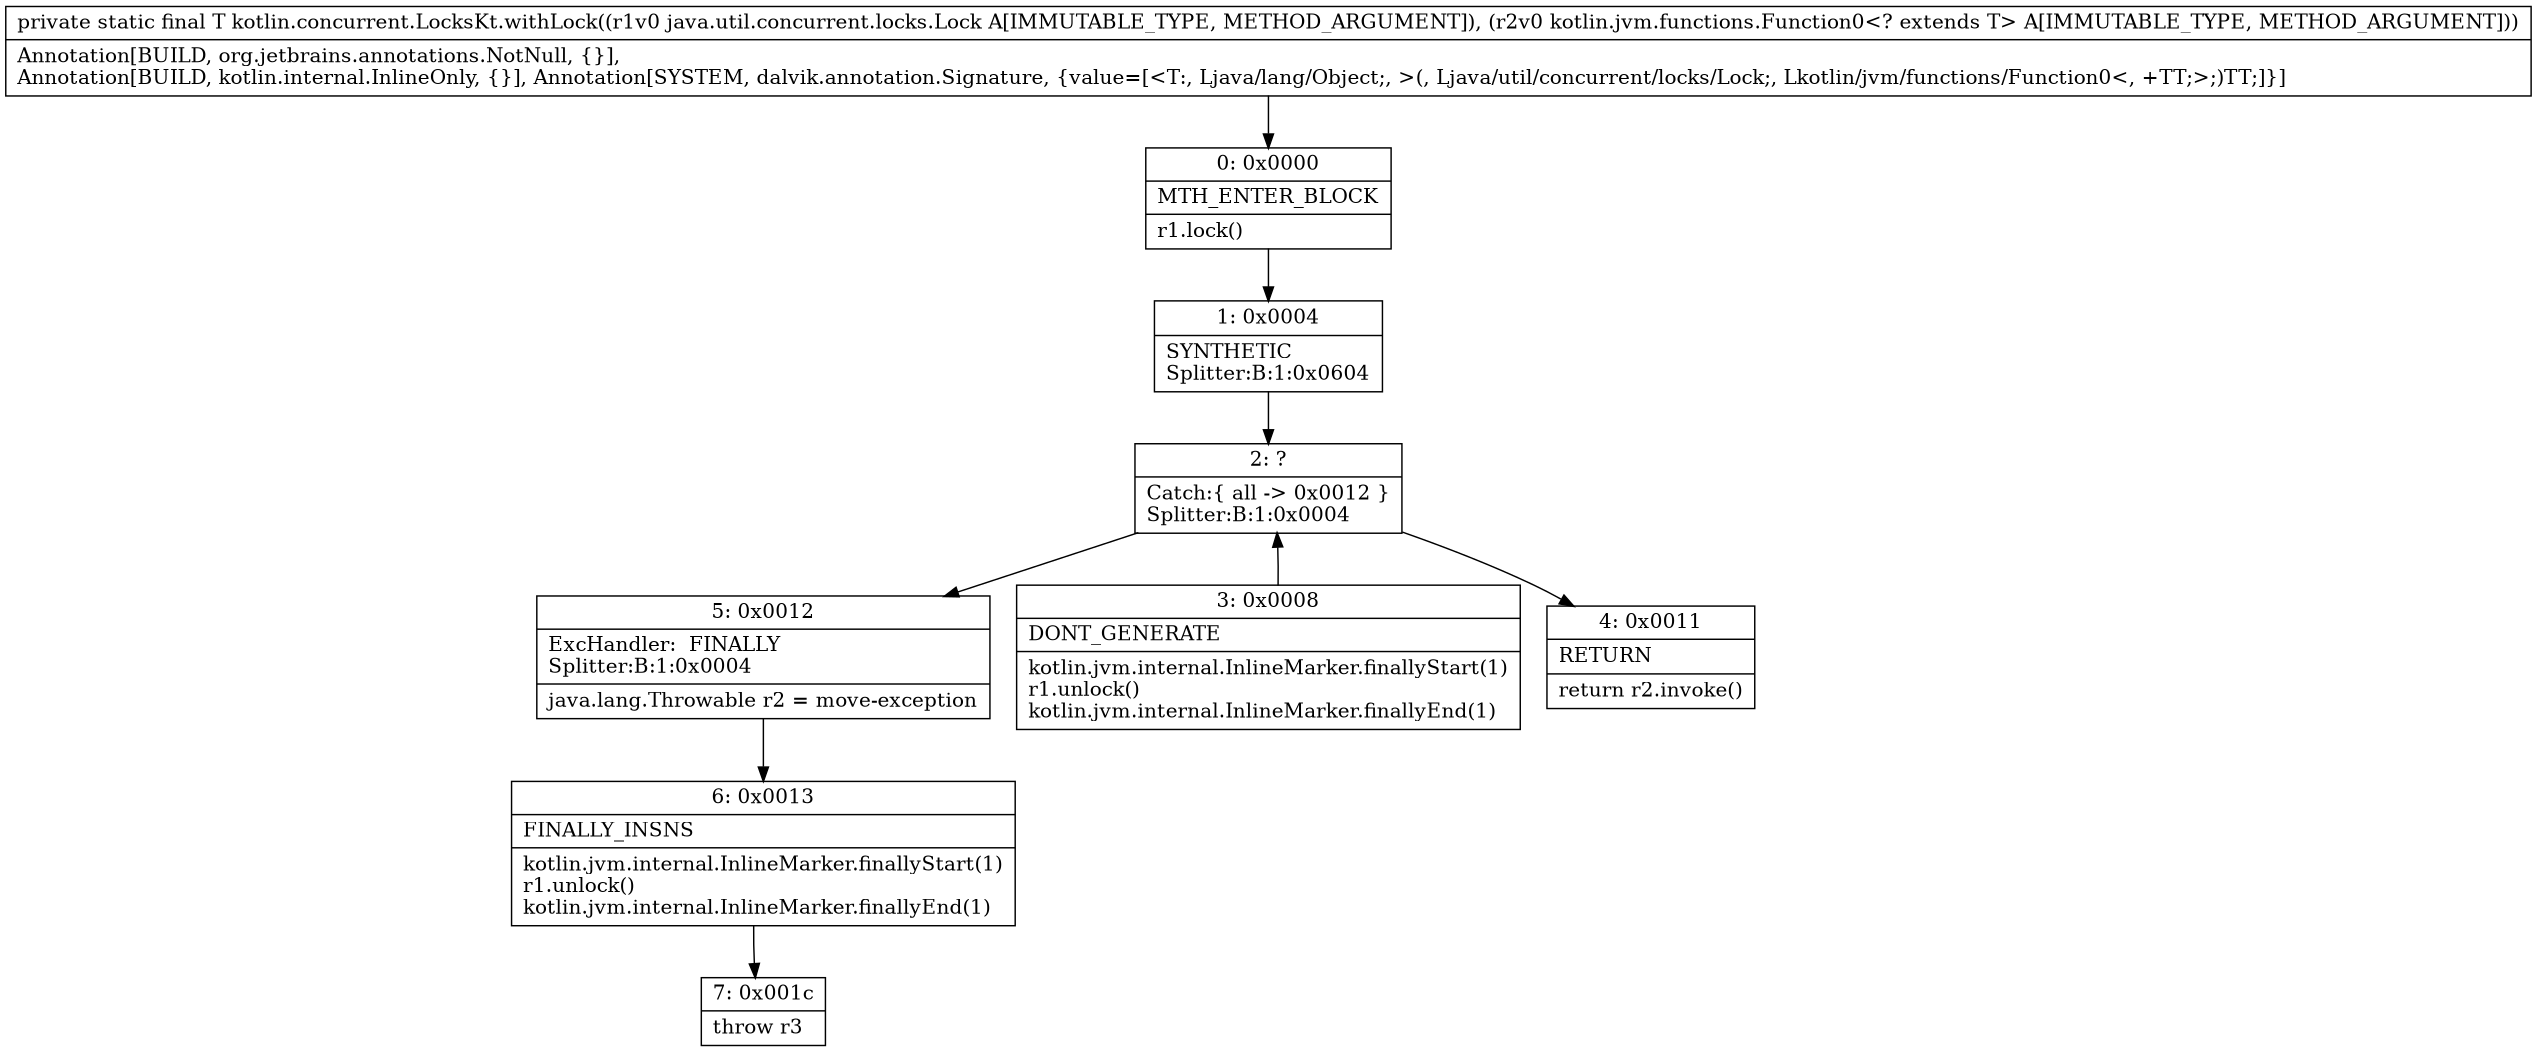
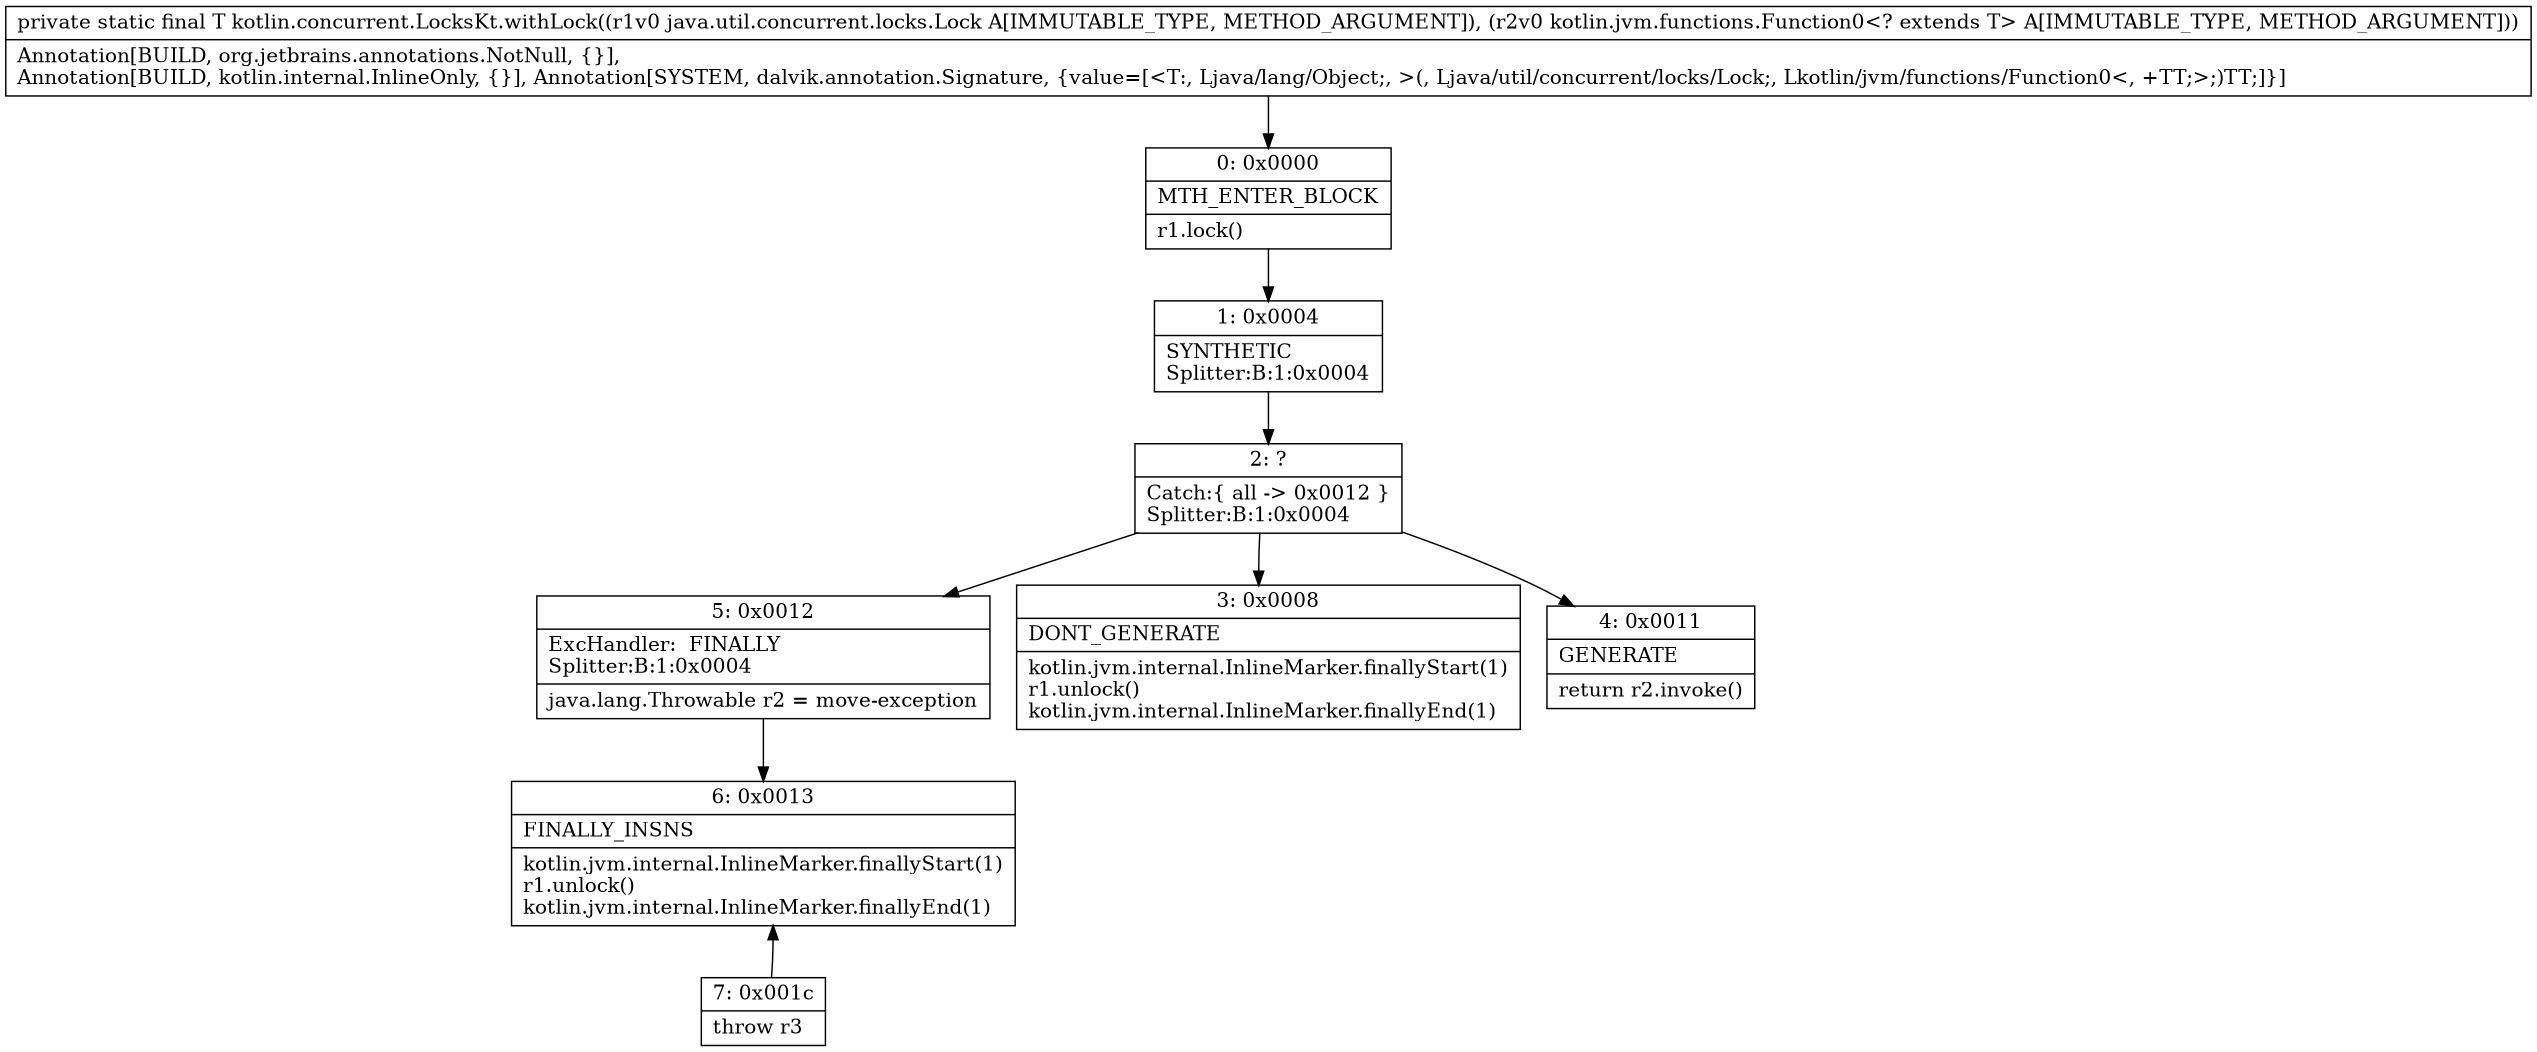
(1268, 374) -> (1268, 374)
(1278, 566) -> (1259, 552)
(1605, 656) -> (1619, 656)
(754, 944) -> (773, 959)
